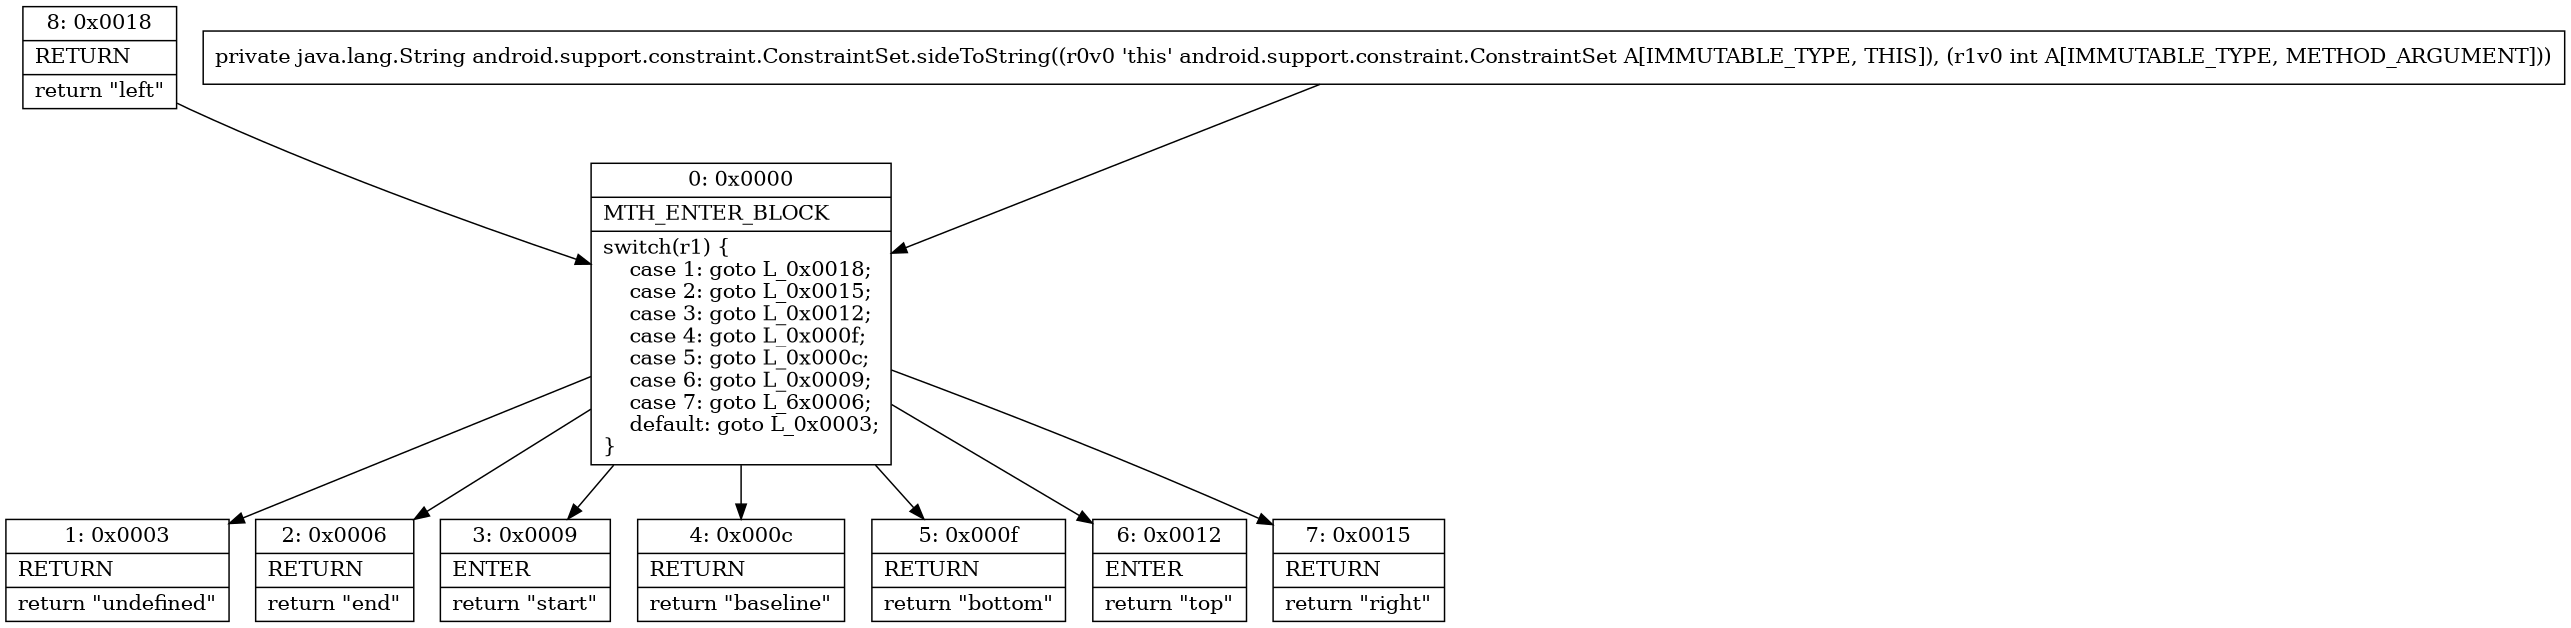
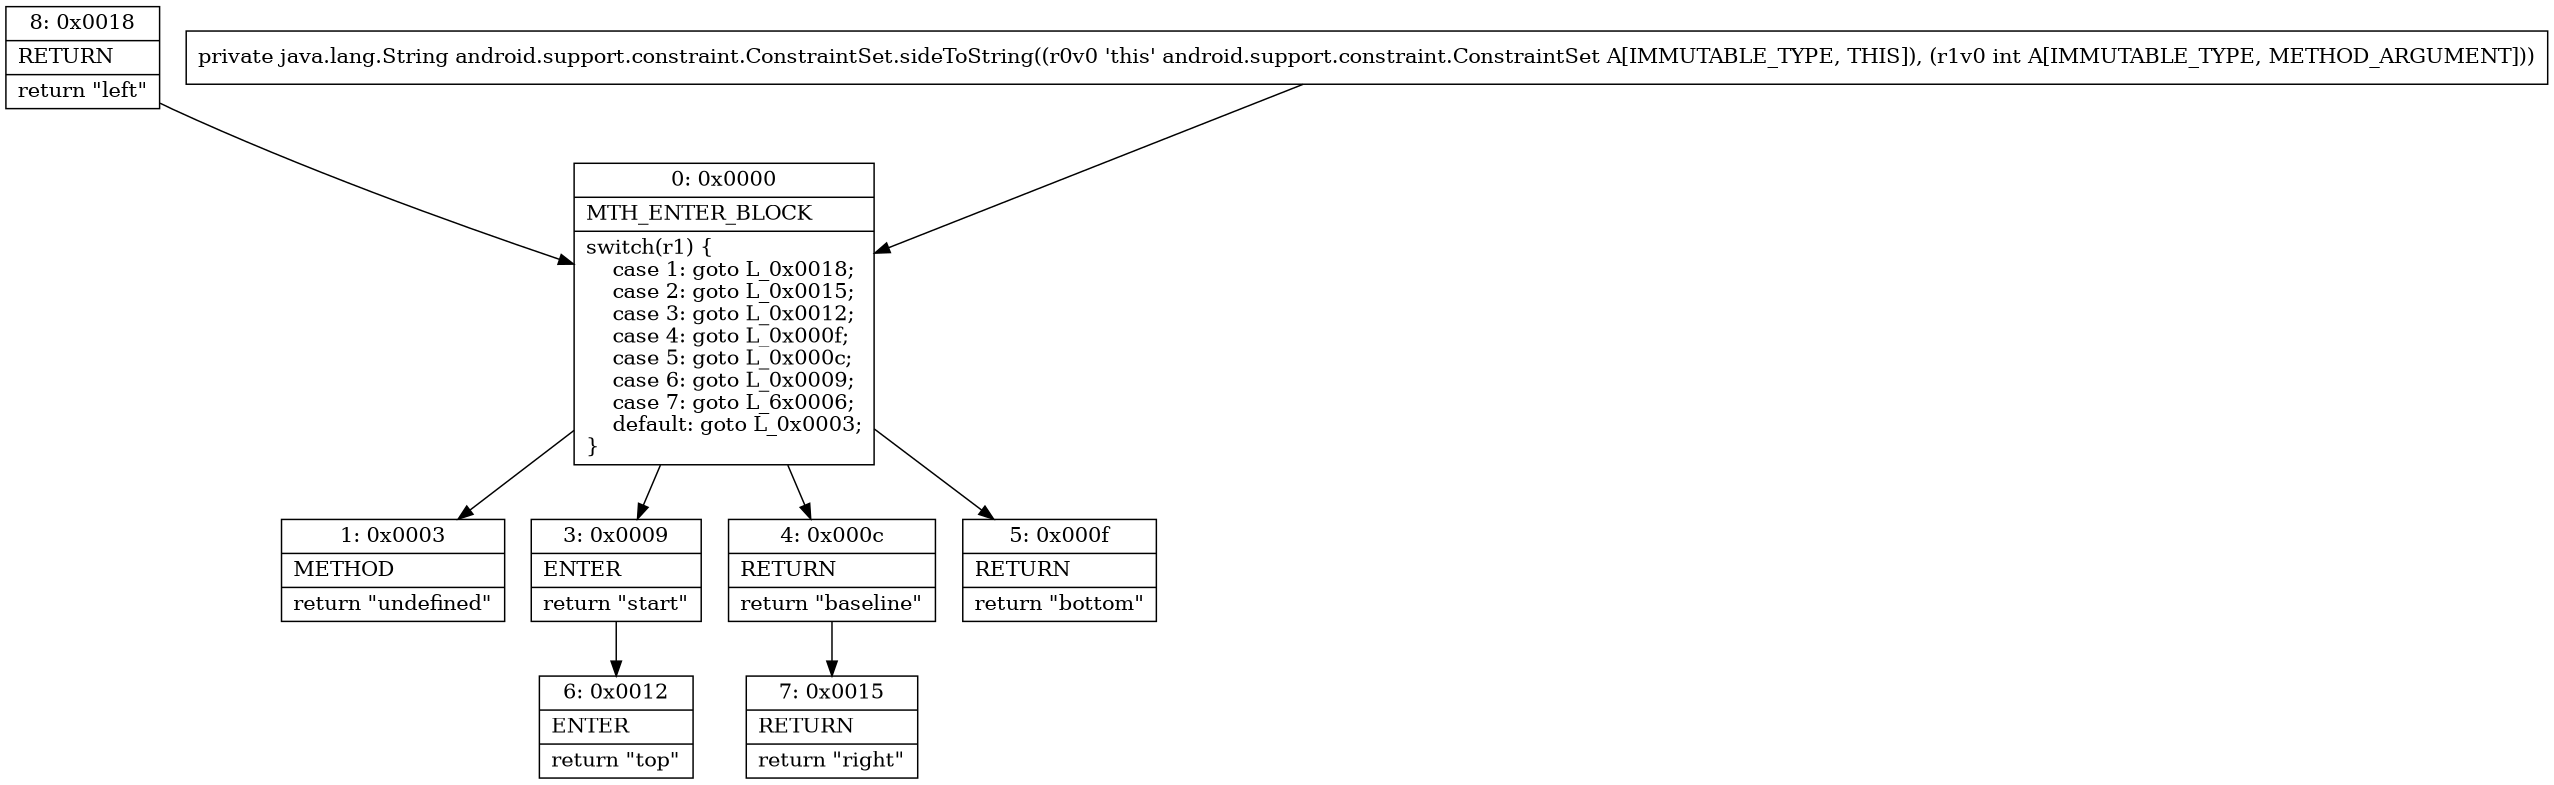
(1076, 441) -> (832, 641)
(986, 460) -> (616, 641)
(66, 570) -> (344, 570)
(335, 570) -> none
